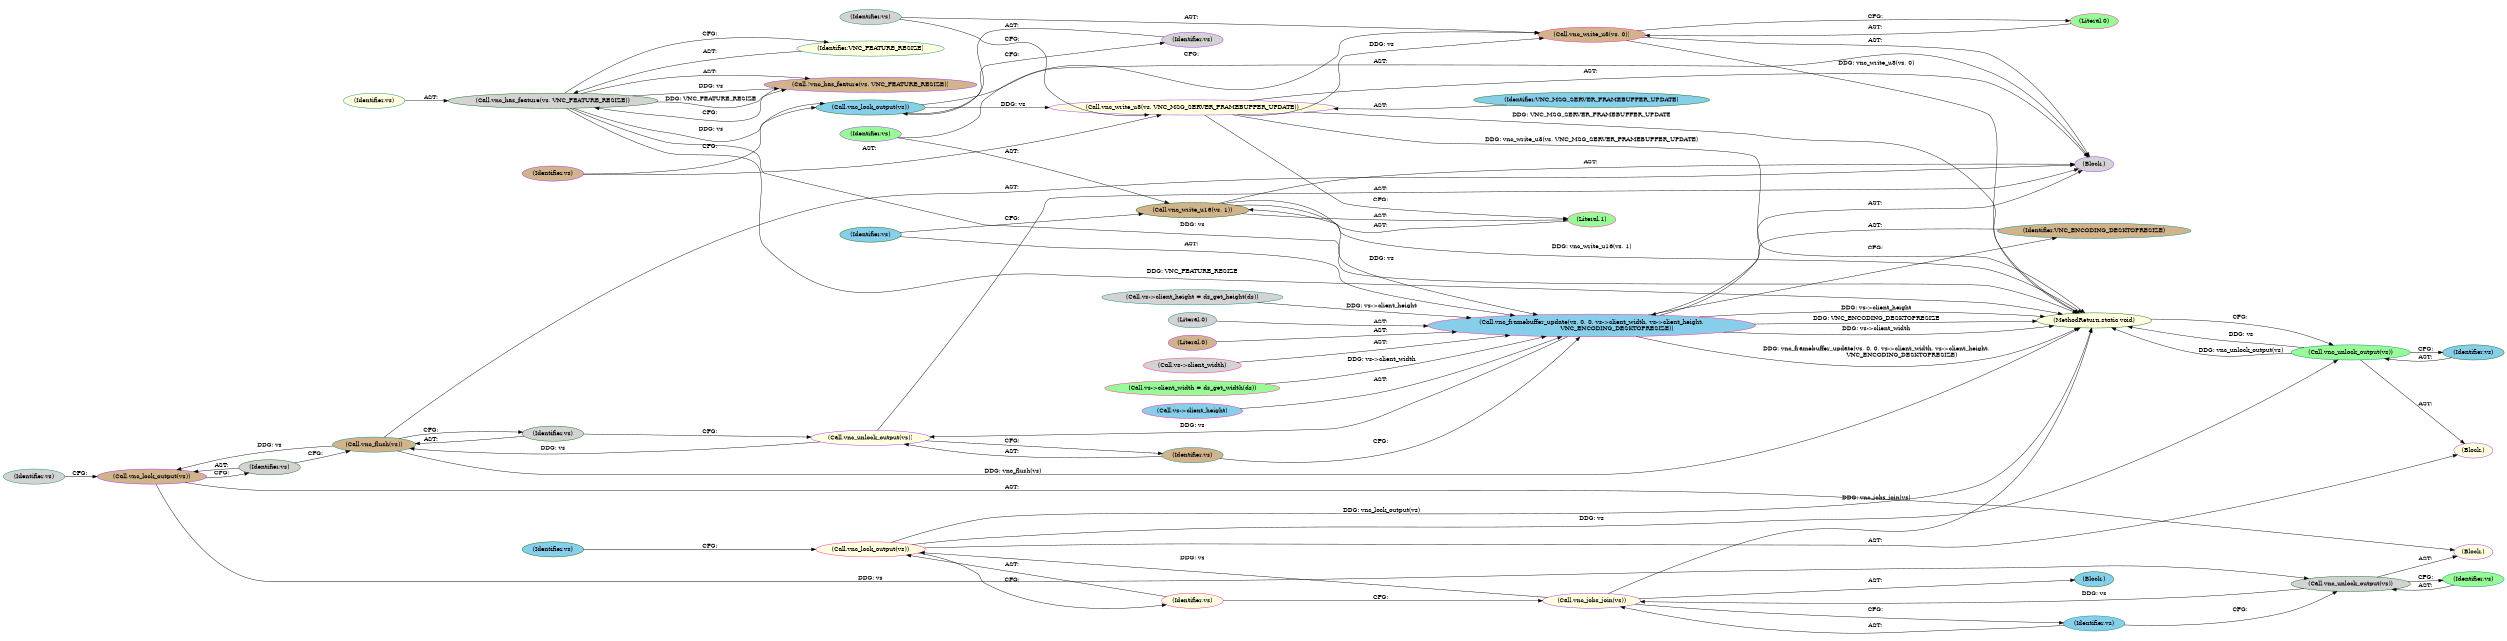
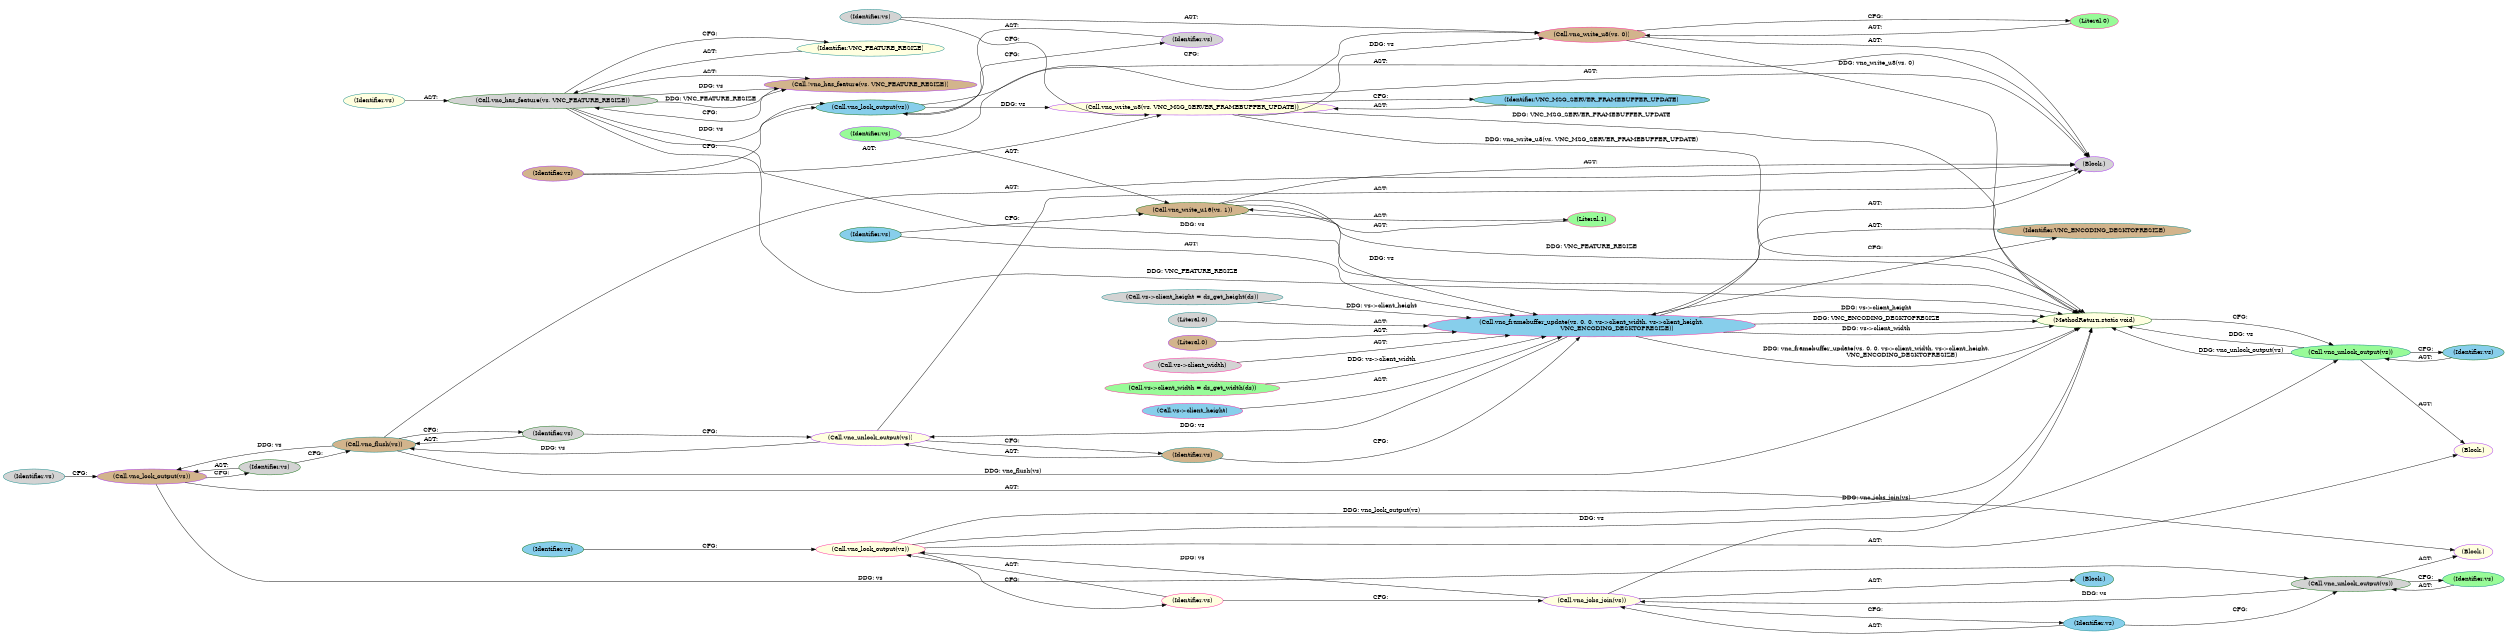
(1371, 207) -> (1383, 100)
(1592, 247) -> (1592, 247)
